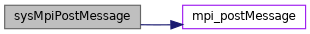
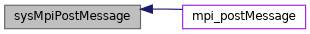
(156, 25) -> (168, 9)
